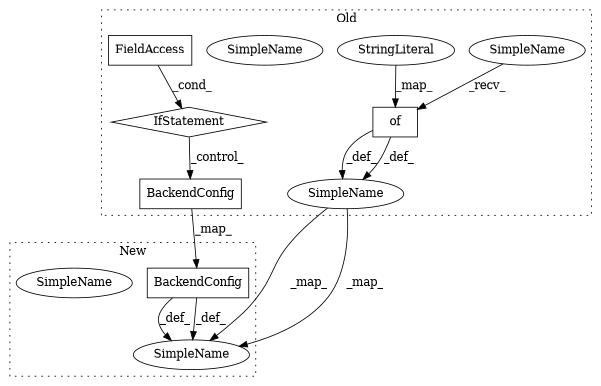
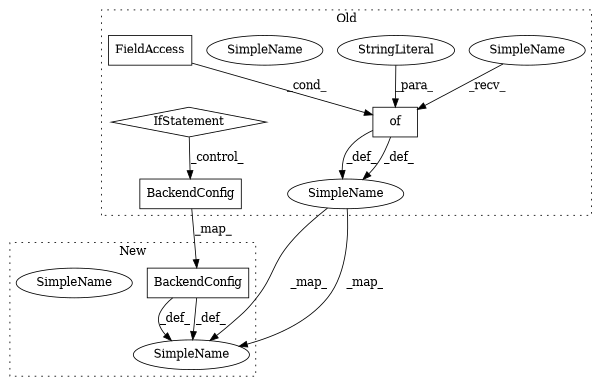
(168, 83) -> (278, 88)
(414, 86) -> (414, 86)
